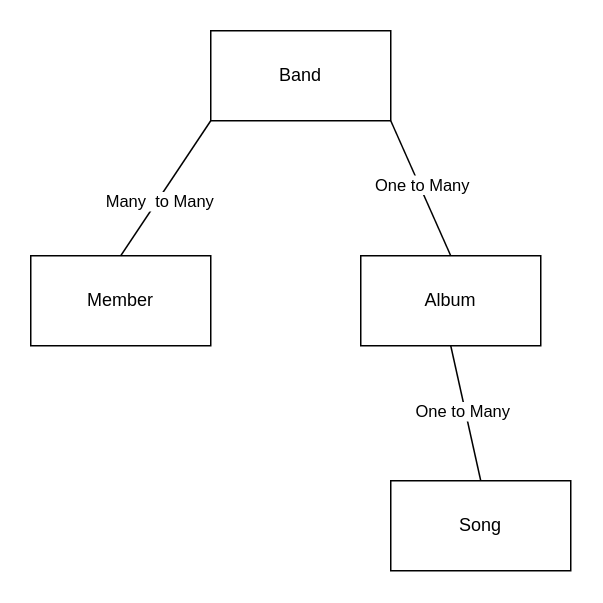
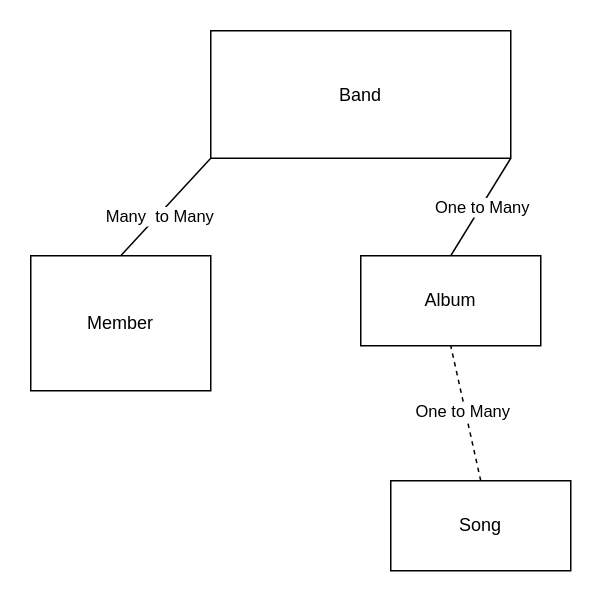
(301, 76) -> (361, 95)
(121, 301) -> (121, 323)
(474, 448) -> (474, 448)
